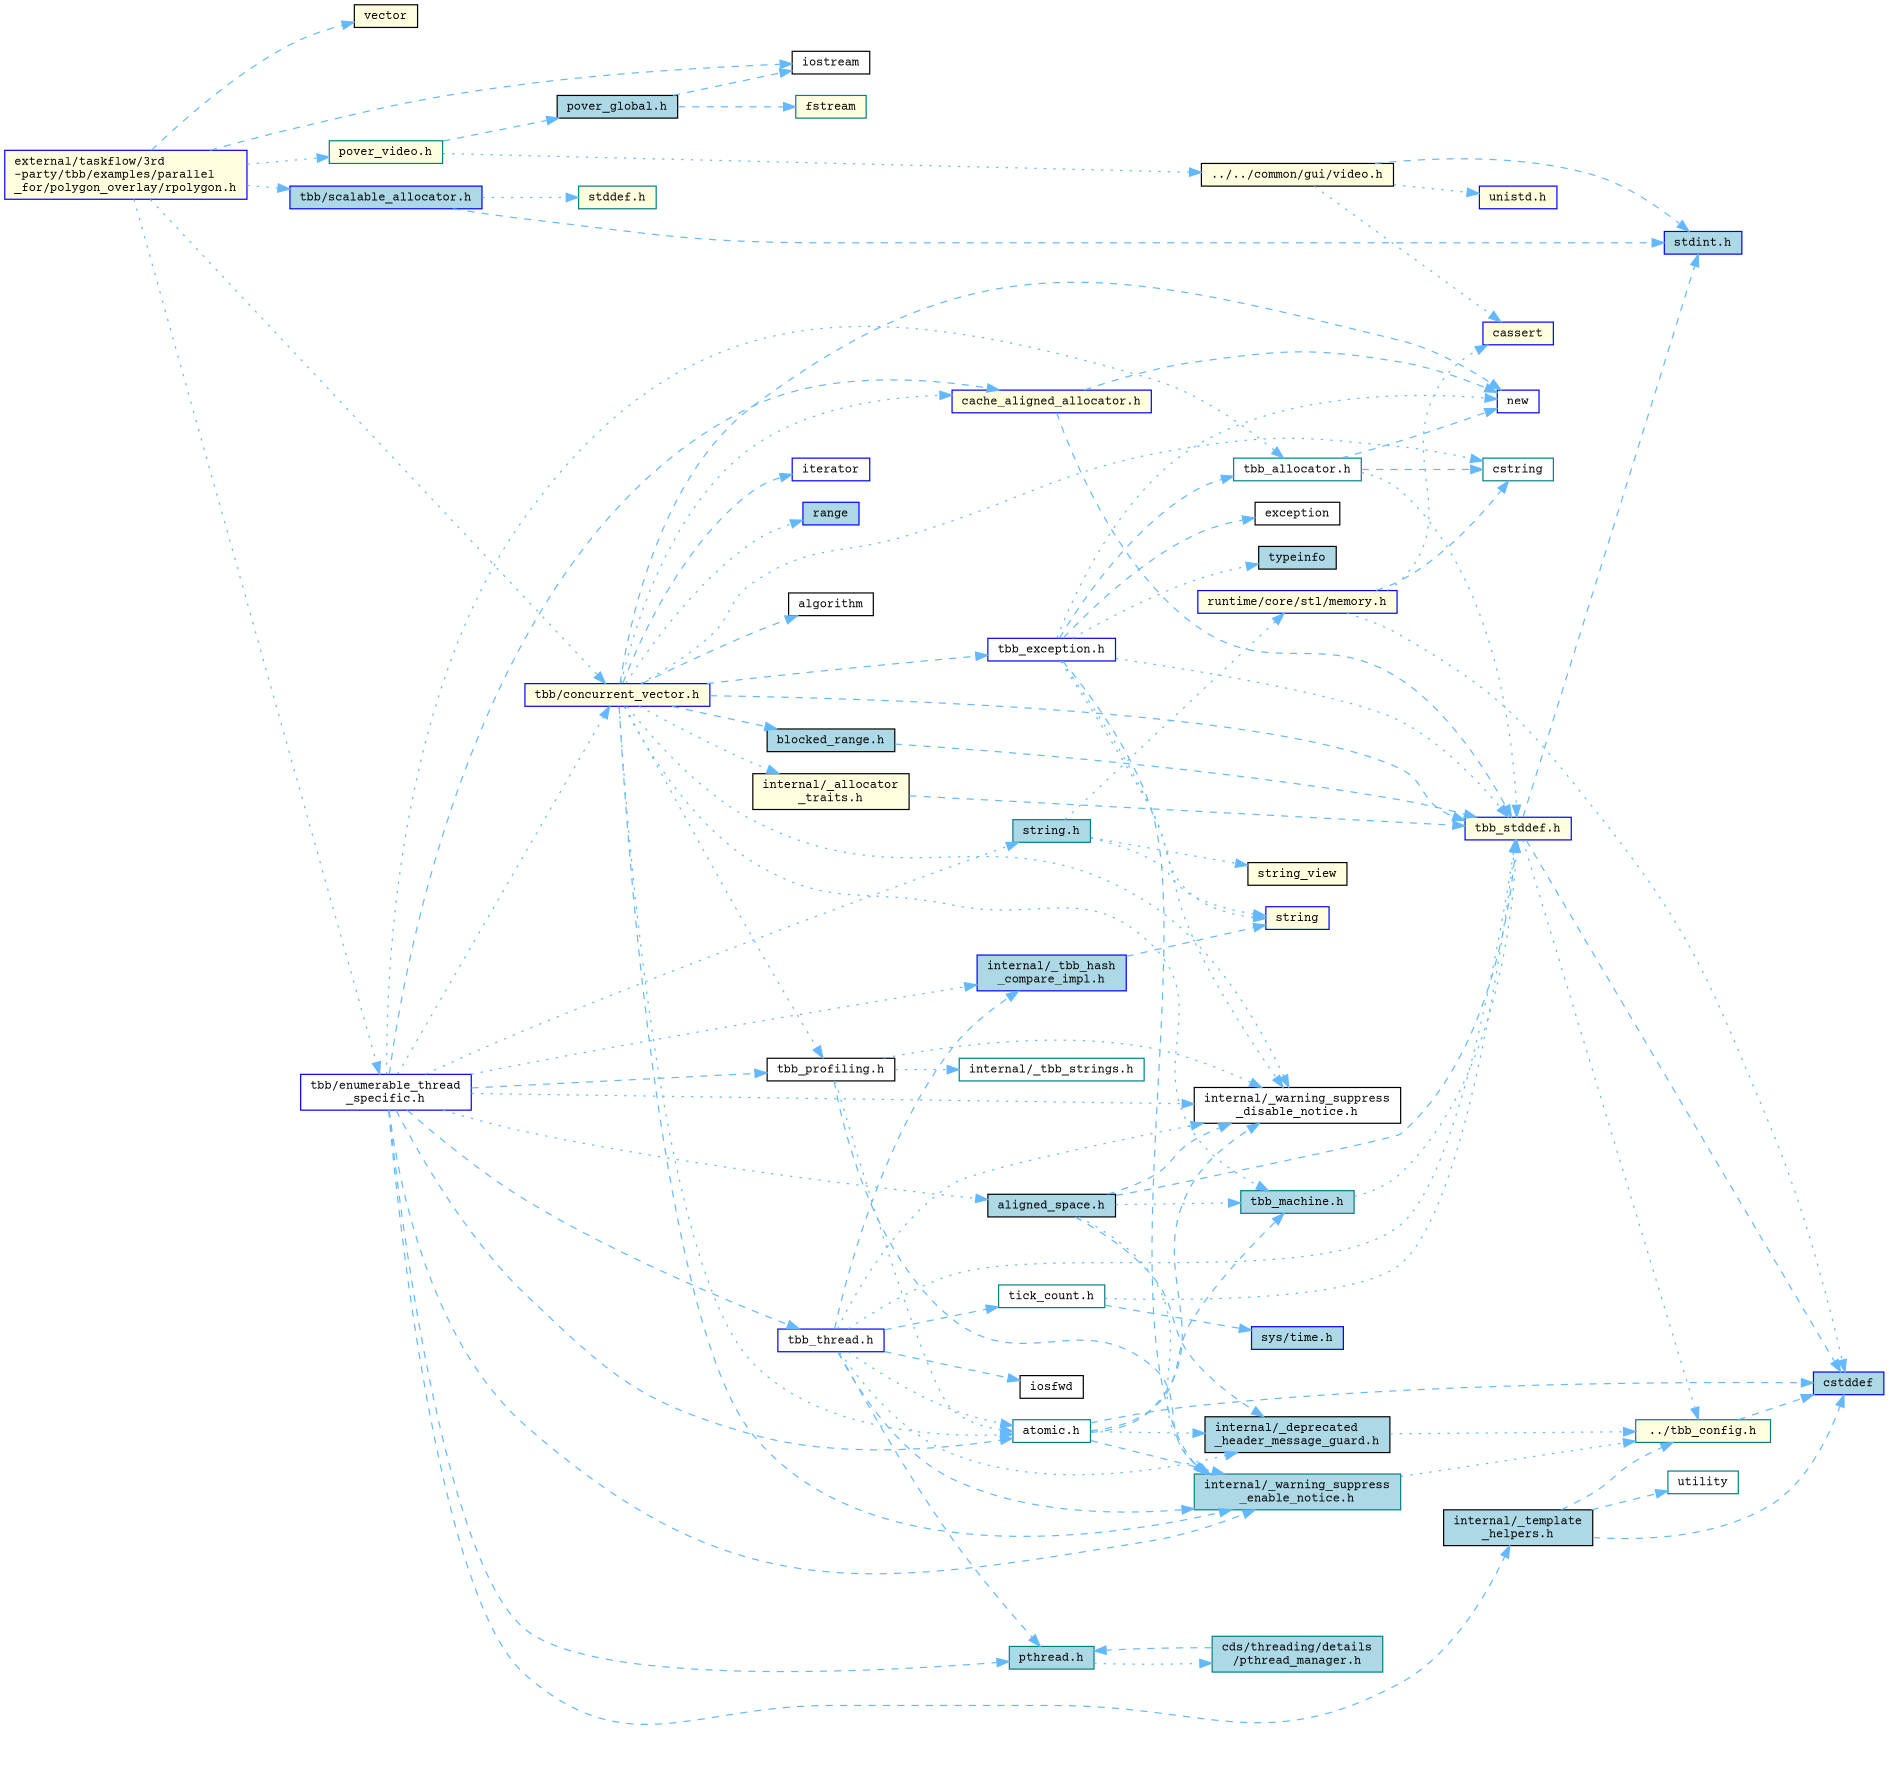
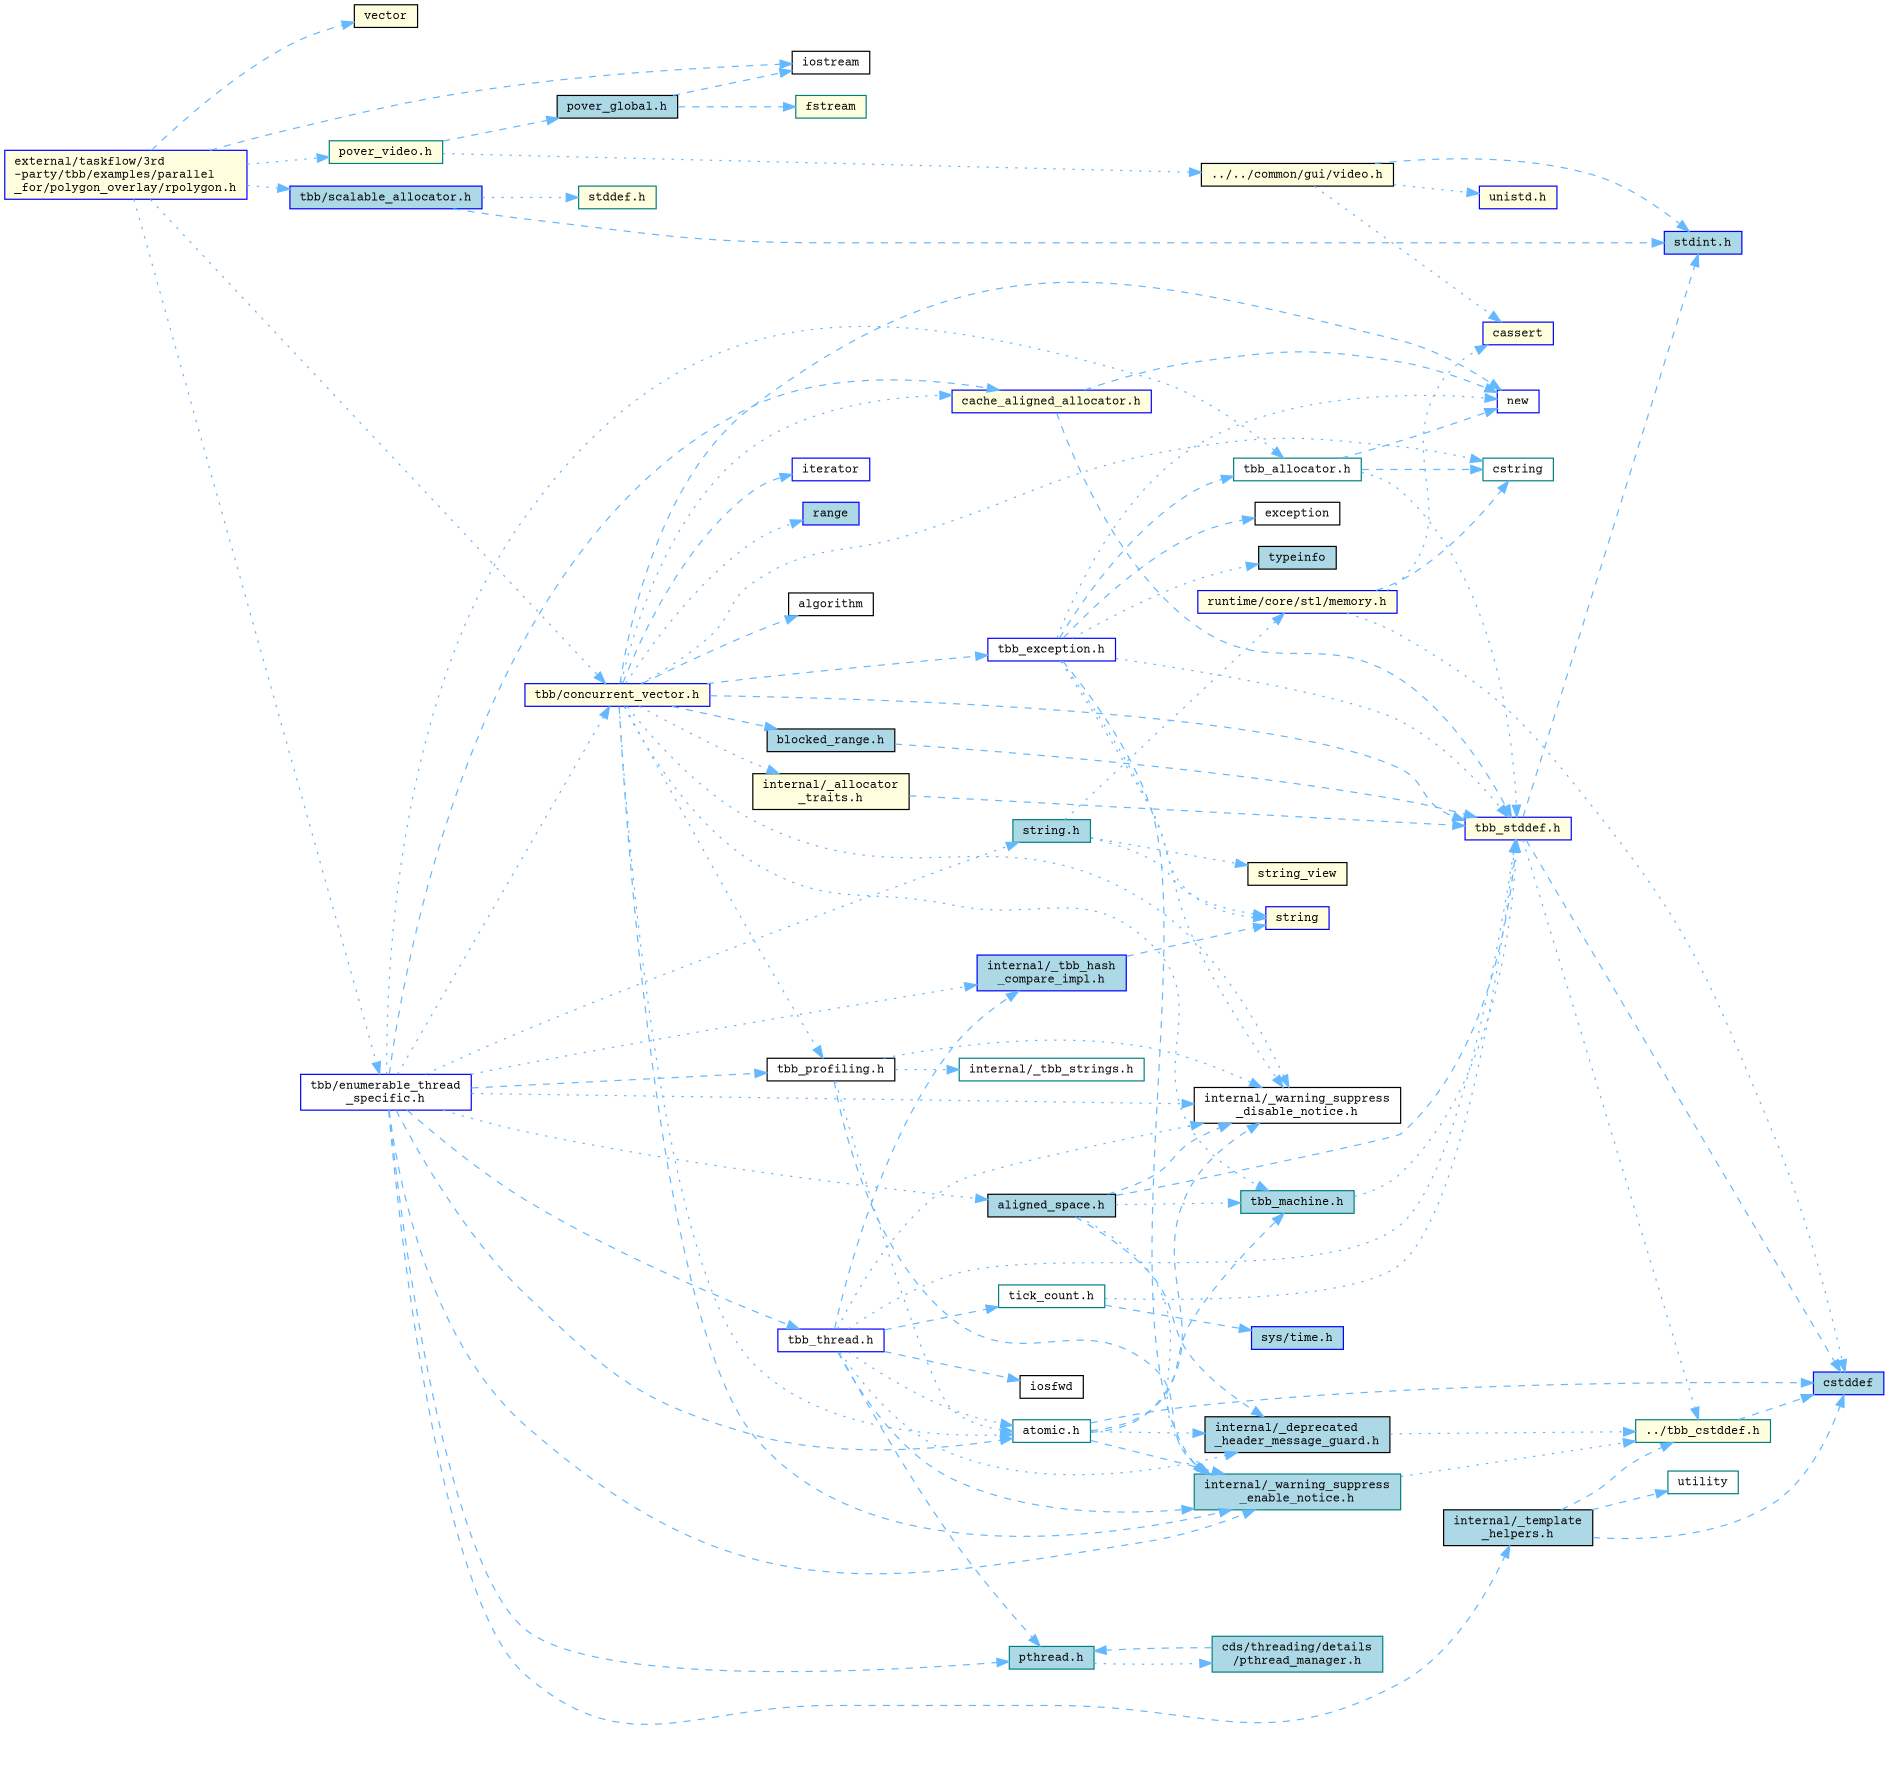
(1703, 1431) -> (1703, 1431)
